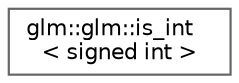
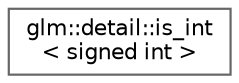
(120, 42) -> (120, 42)
